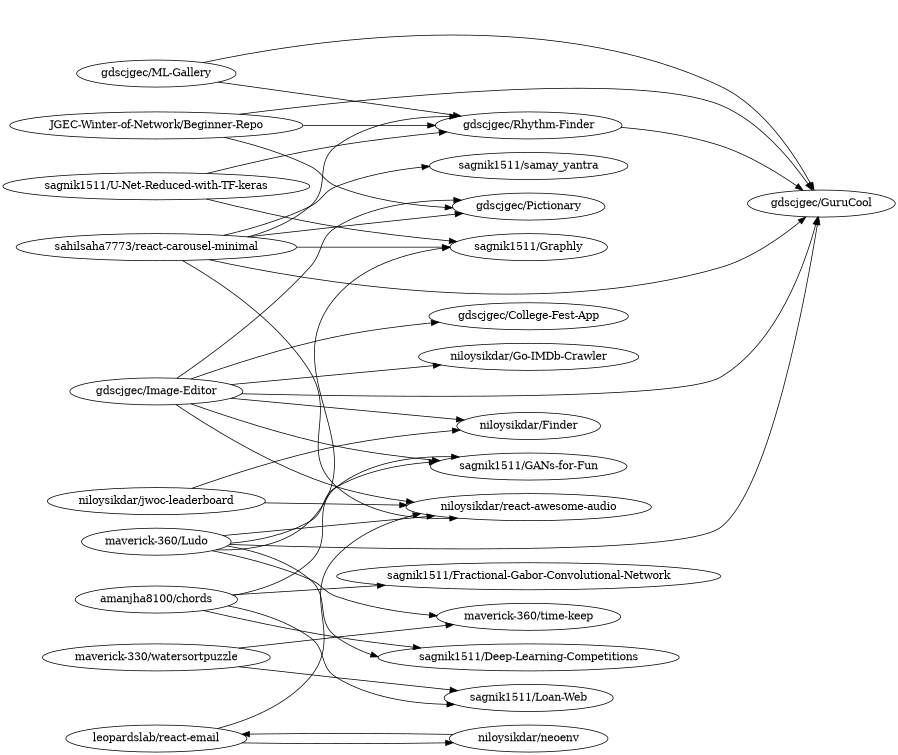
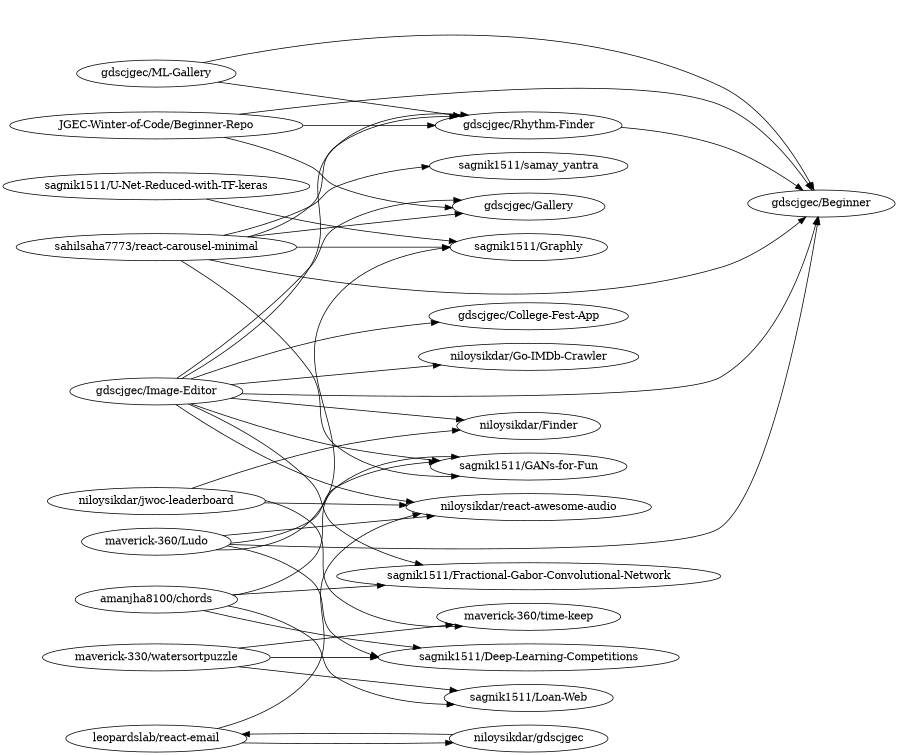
(156, 125) -> (156, 125)
(322, 148) -> (320, 235)
(821, 204) -> (821, 204)
(529, 207) -> (529, 207)
(320, 416) -> (308, 369)
none -> (313, 485)
(334, 596) -> (334, 593)
none -> (315, 657)
(529, 739) -> (529, 739)
